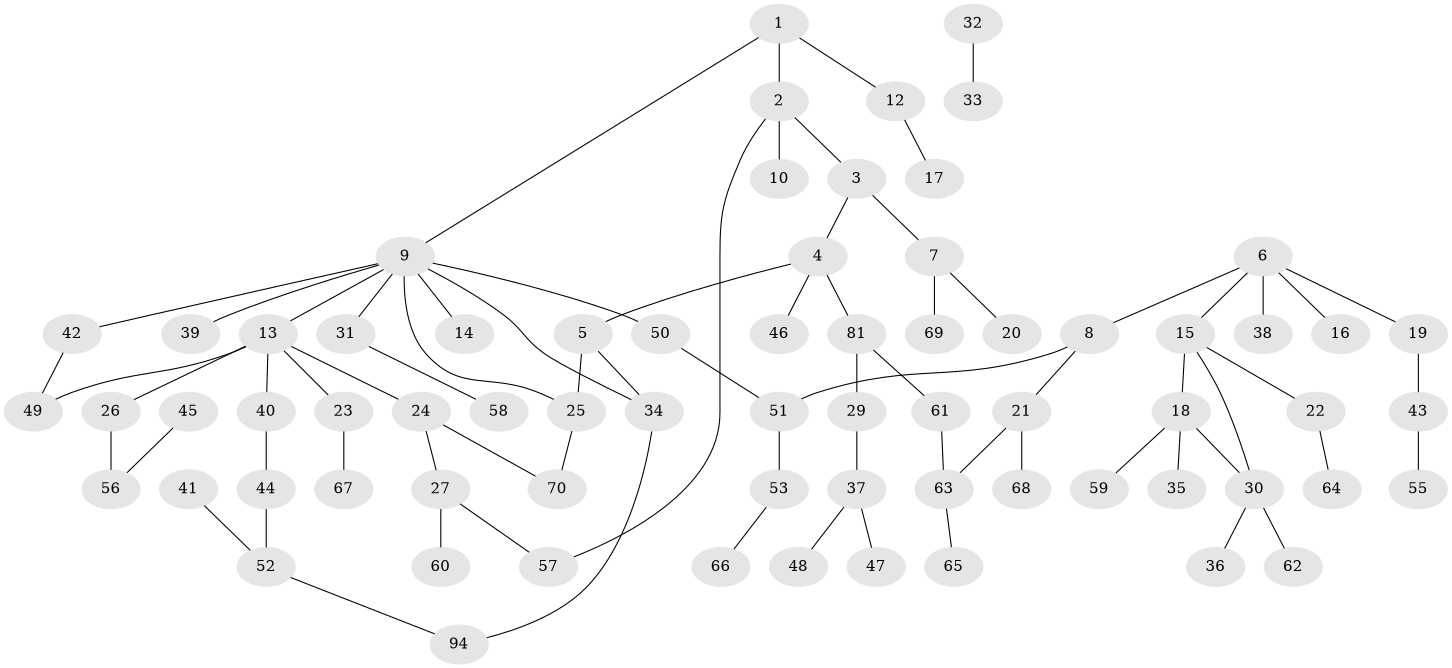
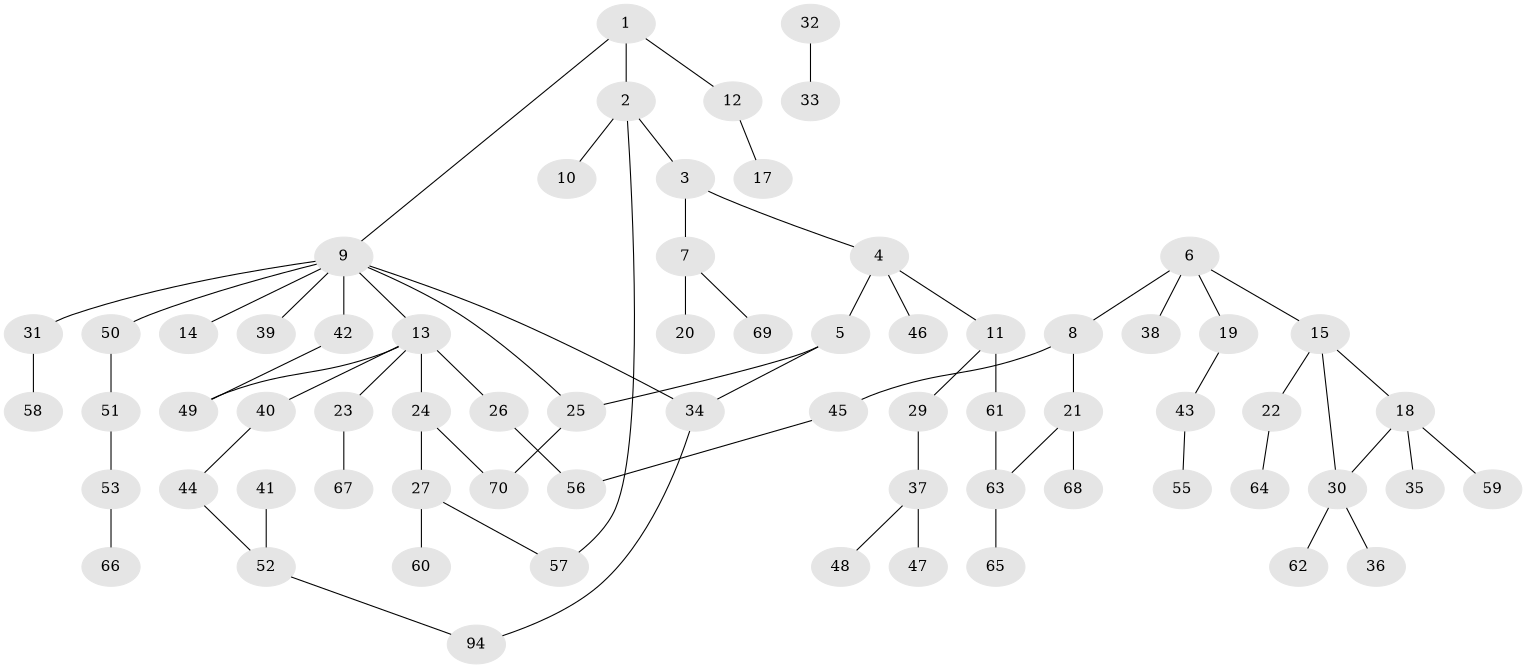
(857, 334) -> (996, 334)
(1341, 334) -> none
(934, 373) -> (971, 371)
